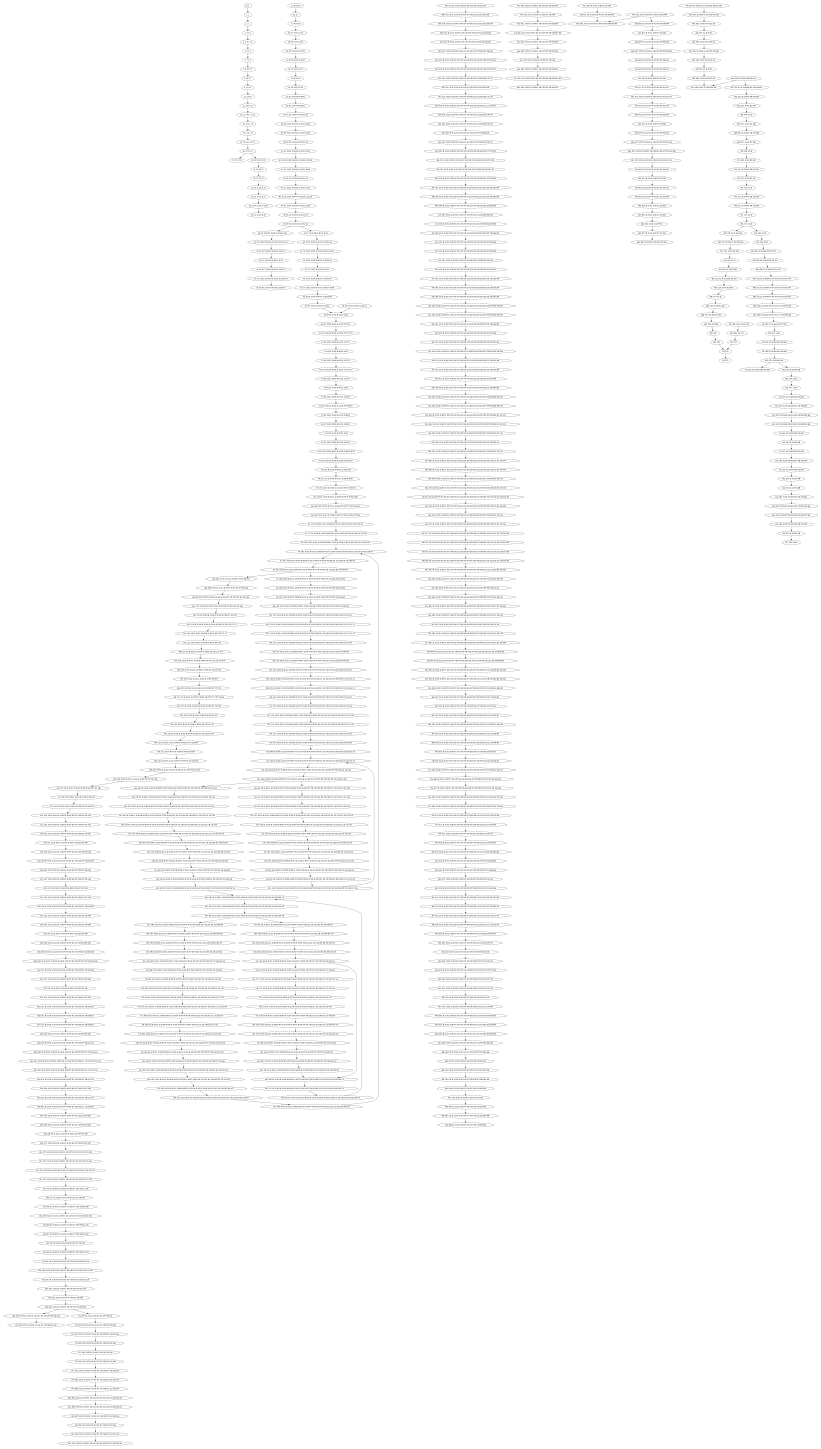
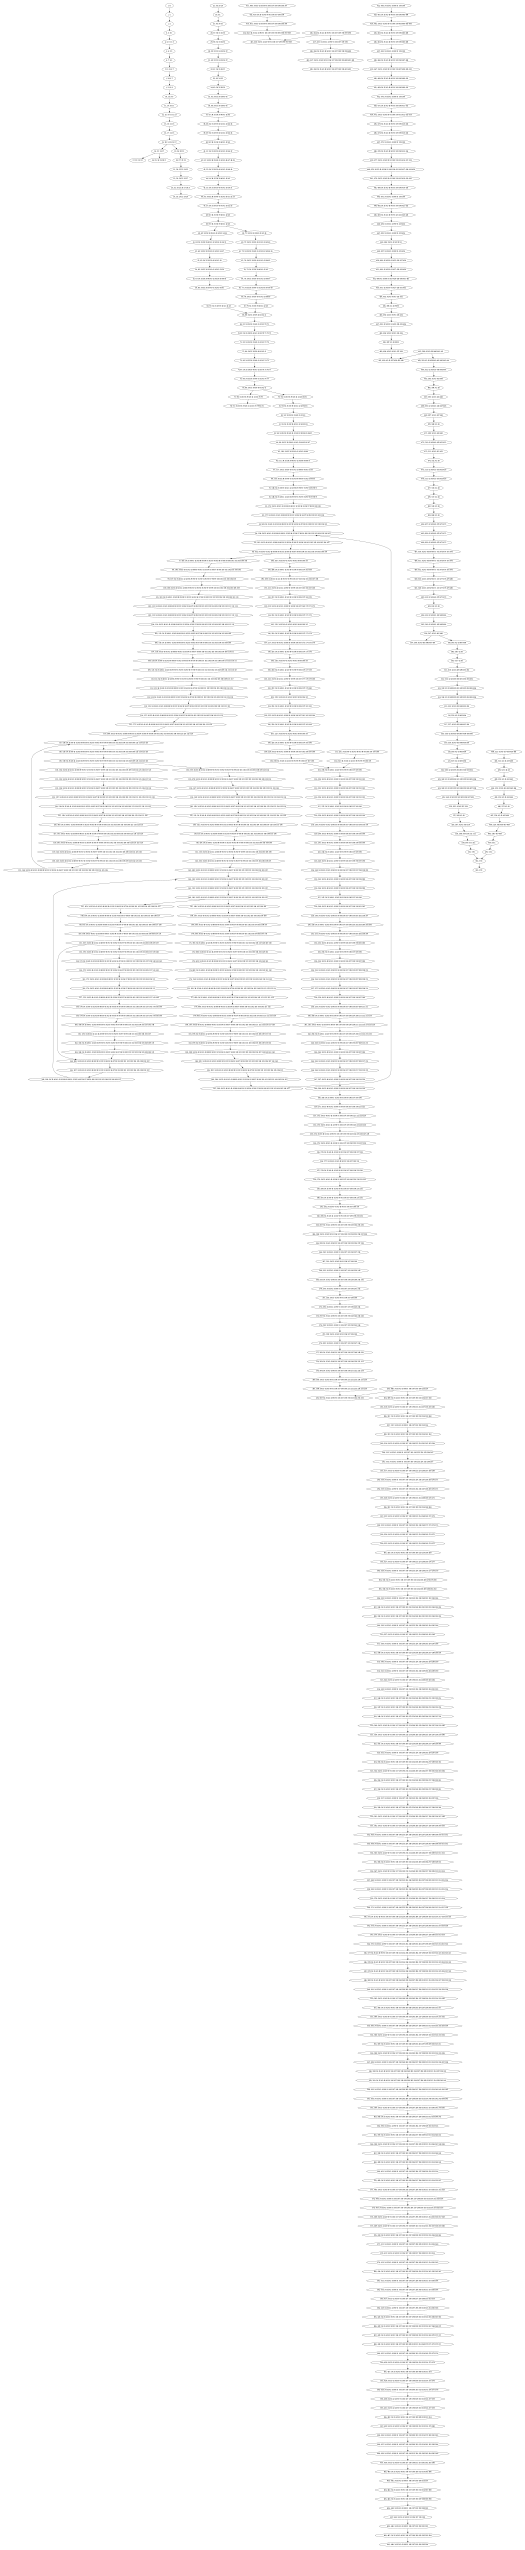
(624, 19) -> (391, 28)
(538, 46) -> (302, 37)
(259, 164) -> (174, 146)
(733, 233) -> none
none -> (391, 270)
(336, 410) -> (273, 392)
(108, 784) -> (315, 765)
none -> (461, 825)
(80, 1311) -> (340, 1293)
none -> (408, 1416)
(95, 1420) -> (375, 1393)
